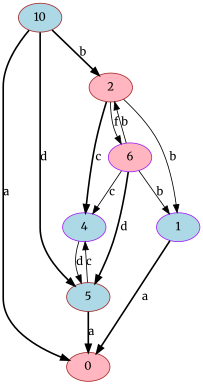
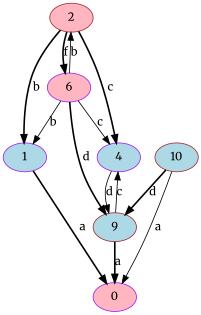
(73, 50) -> none
(112, 120) -> (63, 48)
(161, 146) -> (31, 78)
(3, 205) -> (151, 225)
(88, 297) -> (115, 227)
(88, 367) -> (115, 297)
